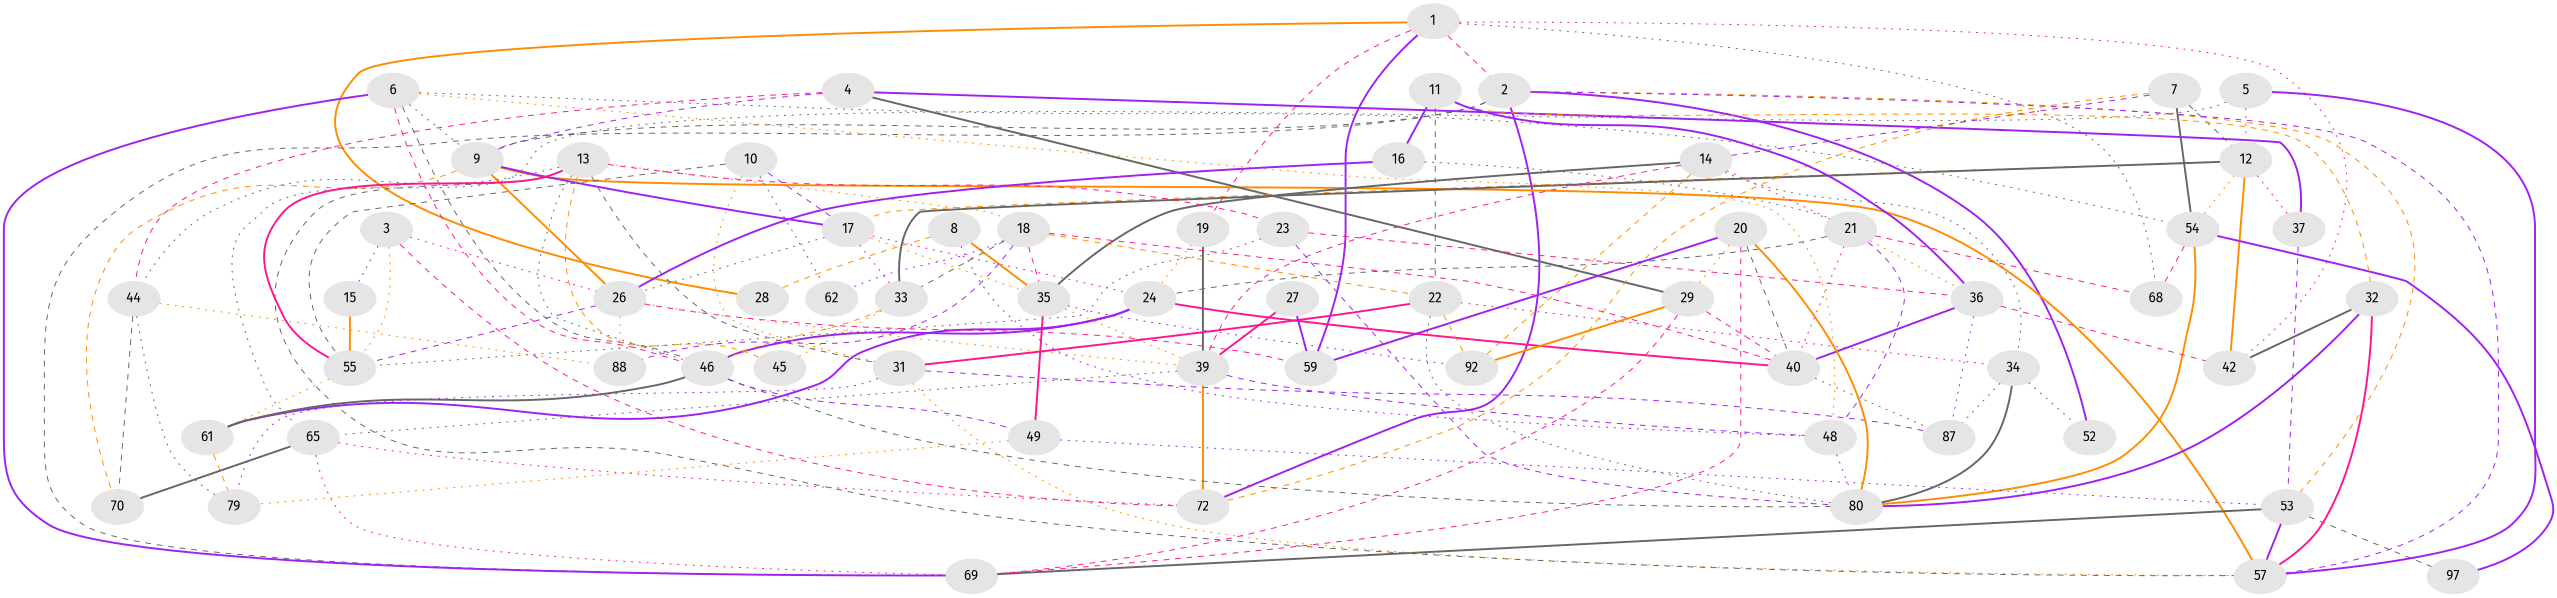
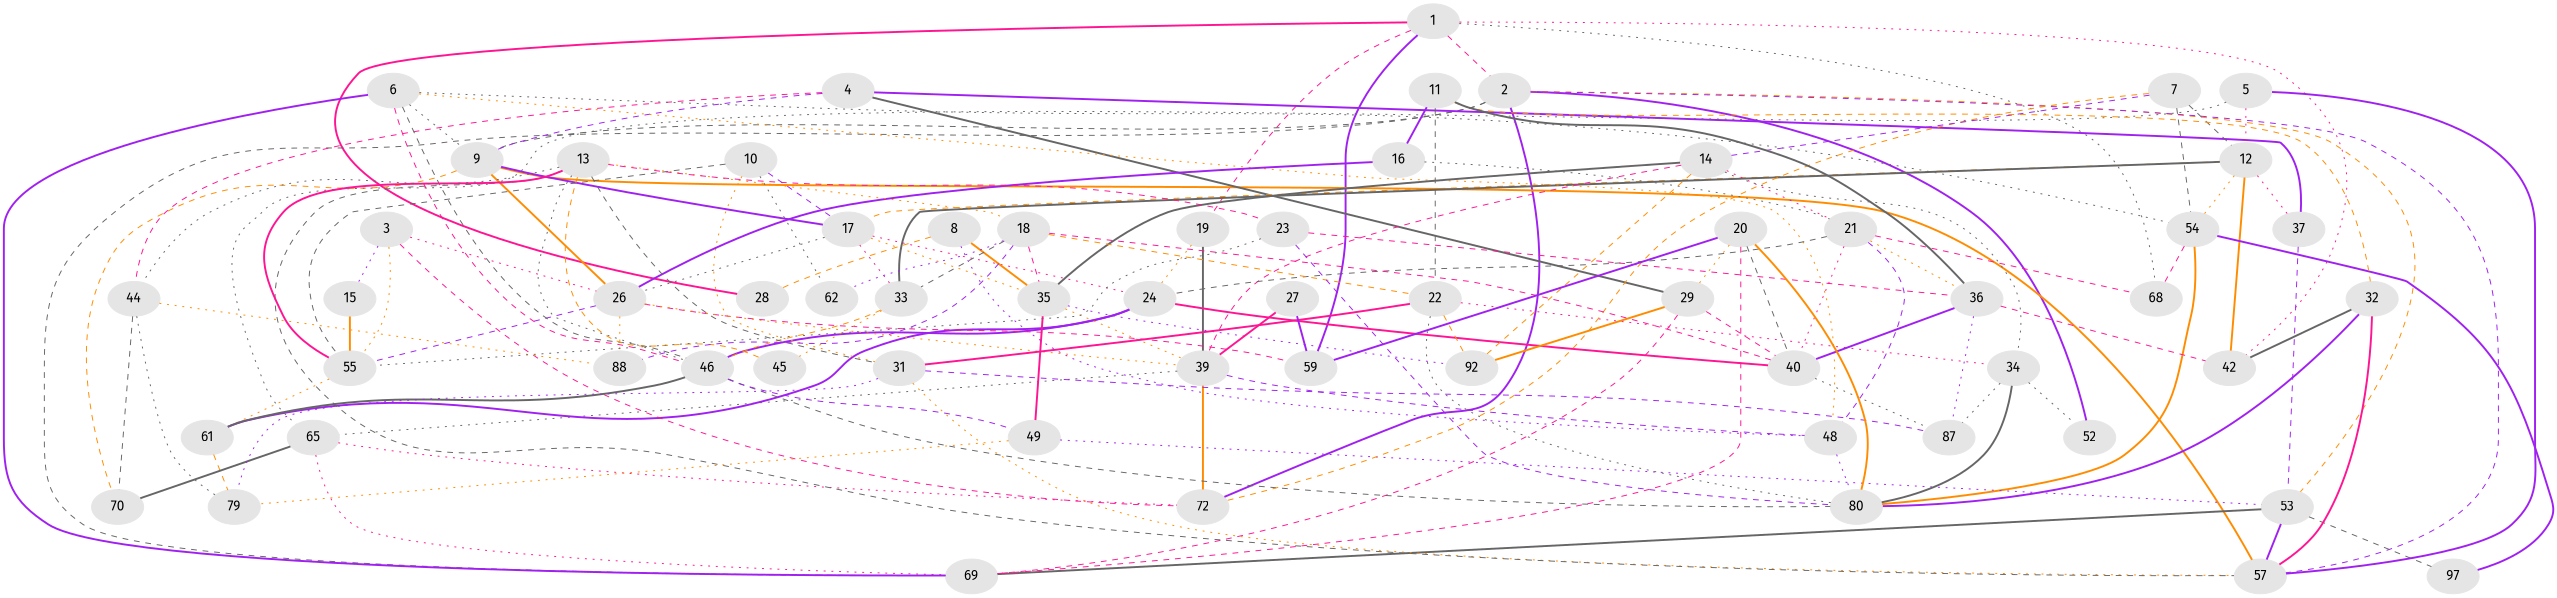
(627, 43) -> (627, 43)
(1689, 131) -> (1689, 131)
(2183, 155) -> (2183, 155)
